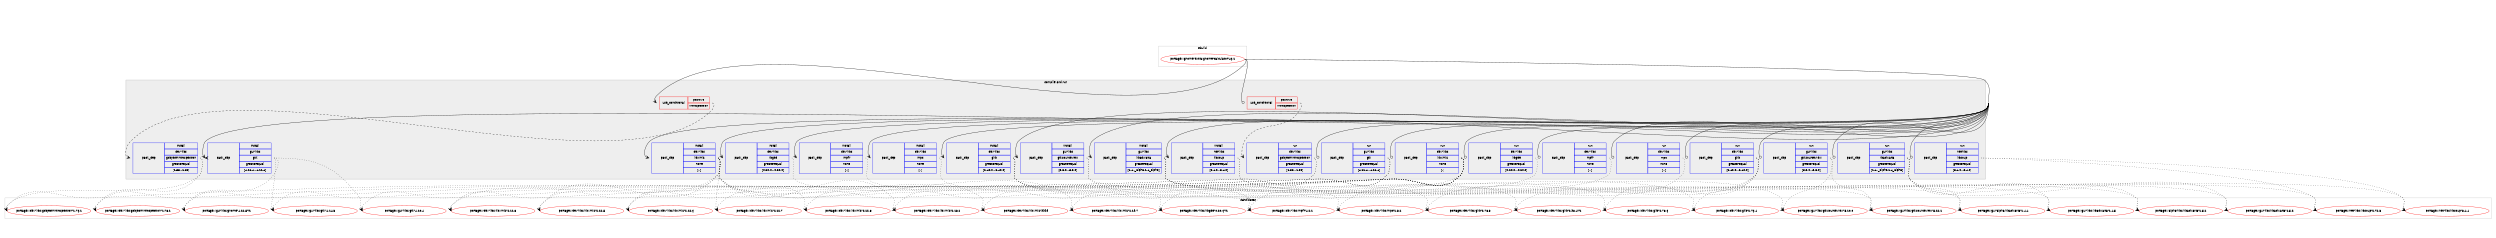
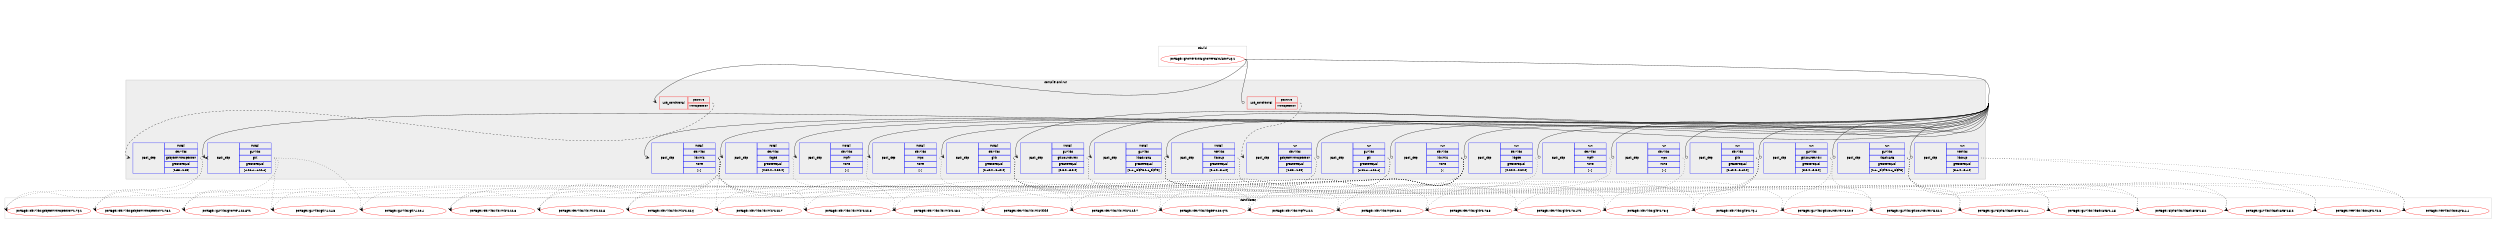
(1559, 211) -> (1559, 211)
